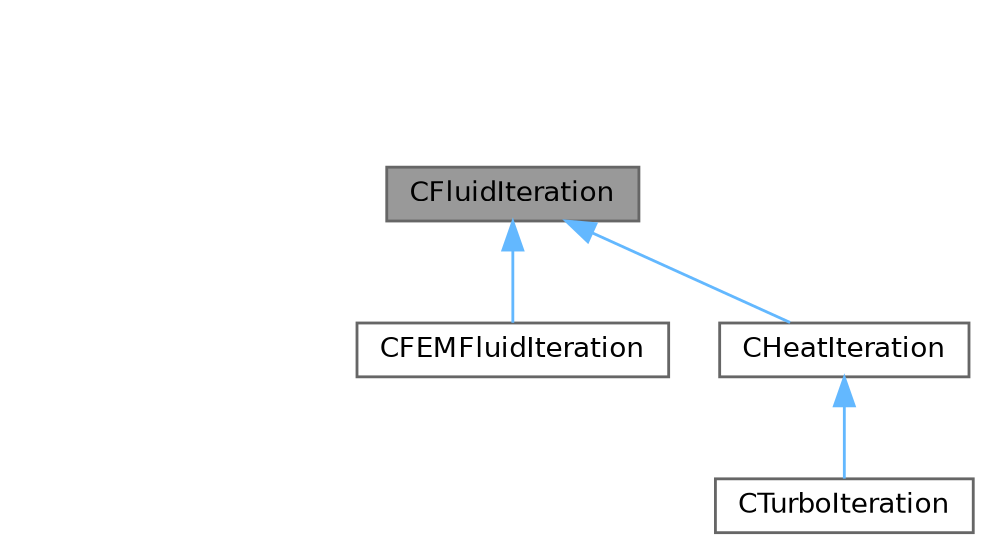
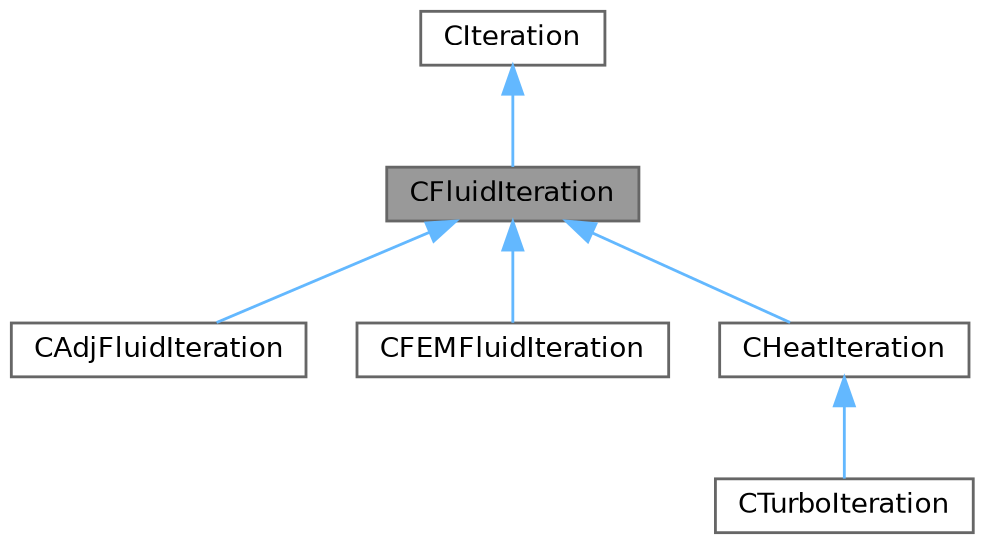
none -> (513, 38)
none -> (159, 350)
